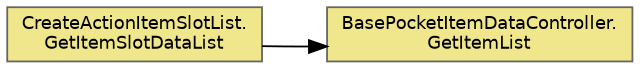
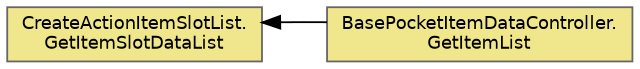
(285, 46) -> (304, 22)
